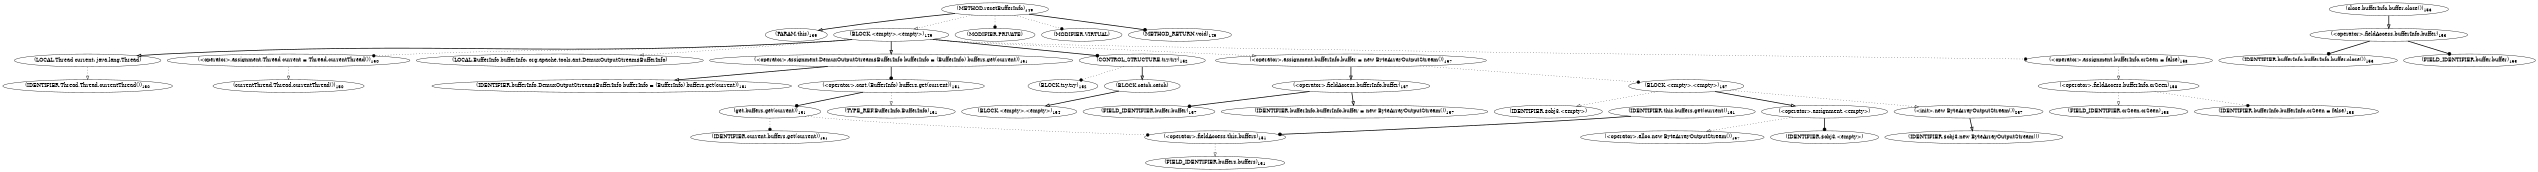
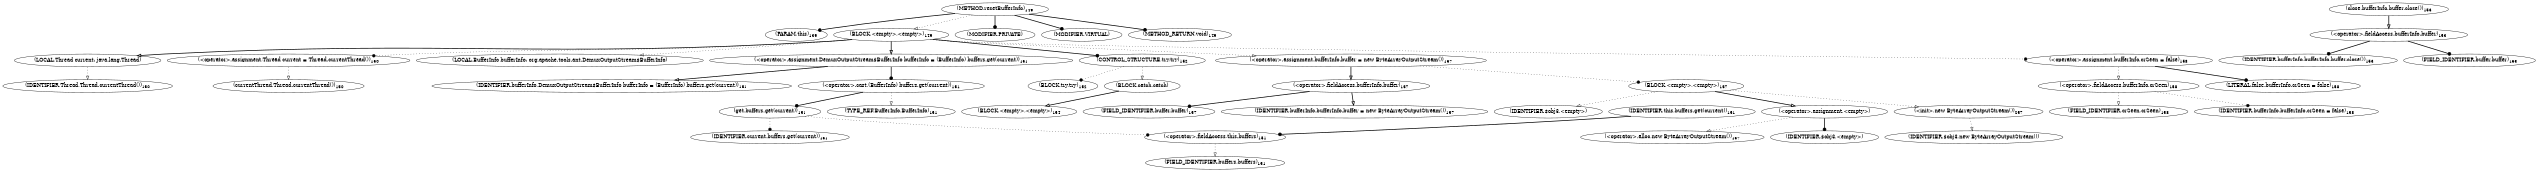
(888, 21) -> (888, 21)
(995, 21) -> (995, 21)
(1038, 22) -> (1038, 22)
(1142, 72) -> (1142, 72)
none -> (2283, 86)
(1971, 123) -> (1971, 123)
